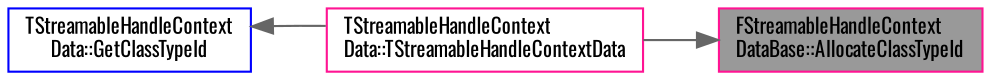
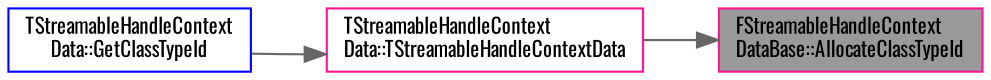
(300, 26) -> (278, 54)
